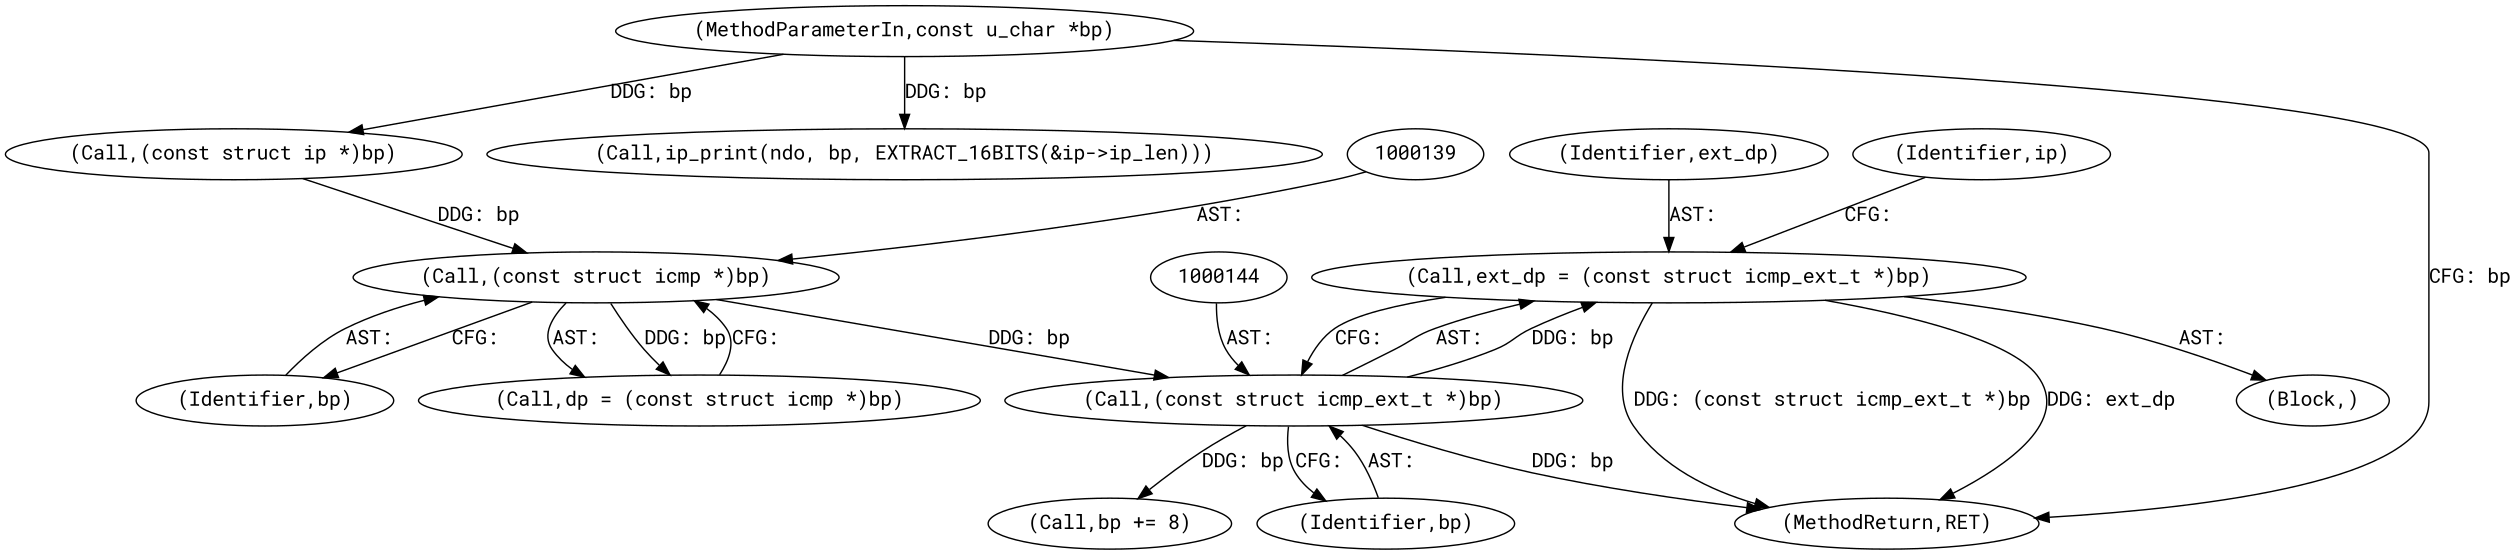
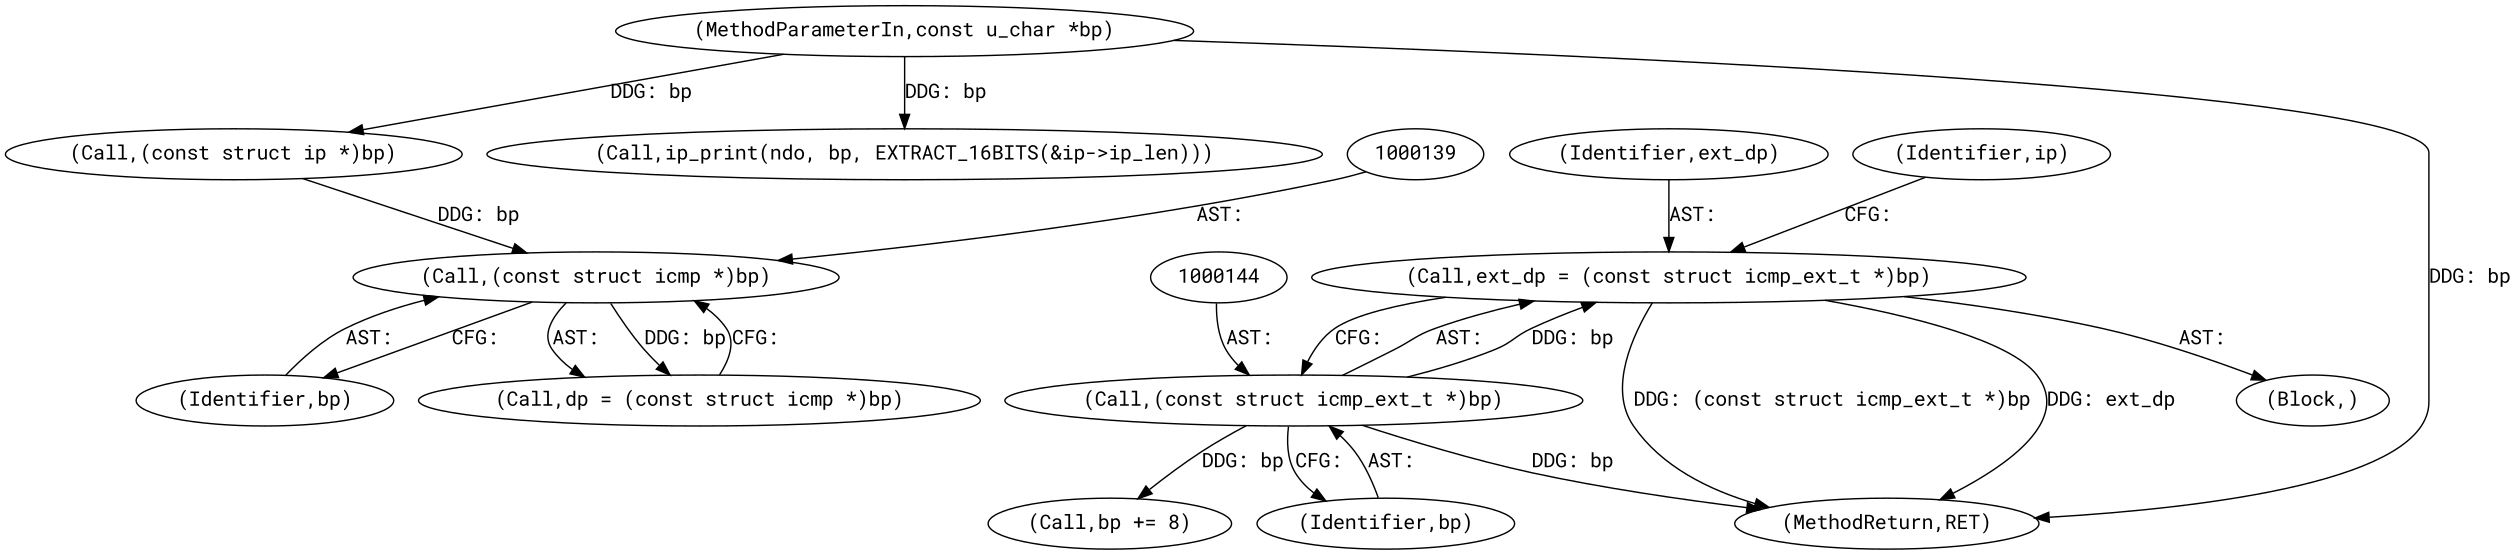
(2470, 277) -> (2470, 277)
(935, 337) -> none
